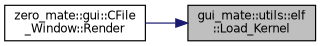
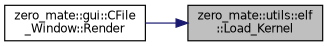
(252, 23) -> (255, 23)
